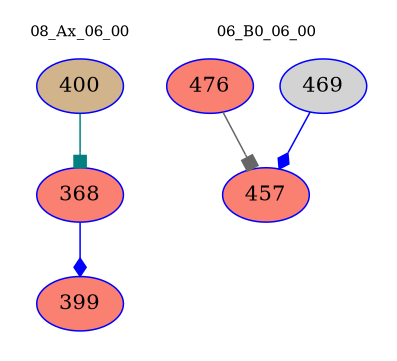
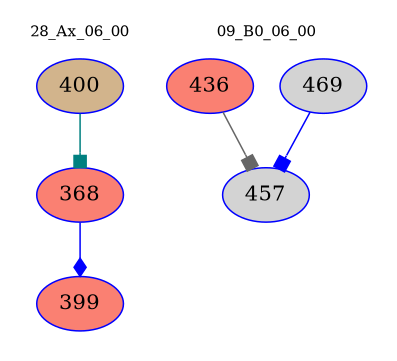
(80, 32) -> (80, 32)
(267, 32) -> (267, 32)
(210, 86) -> (210, 86)
(299, 132) -> (298, 134)
(266, 195) -> (266, 195)
